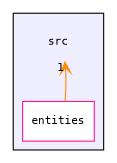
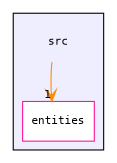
(66, 87) -> (51, 76)
